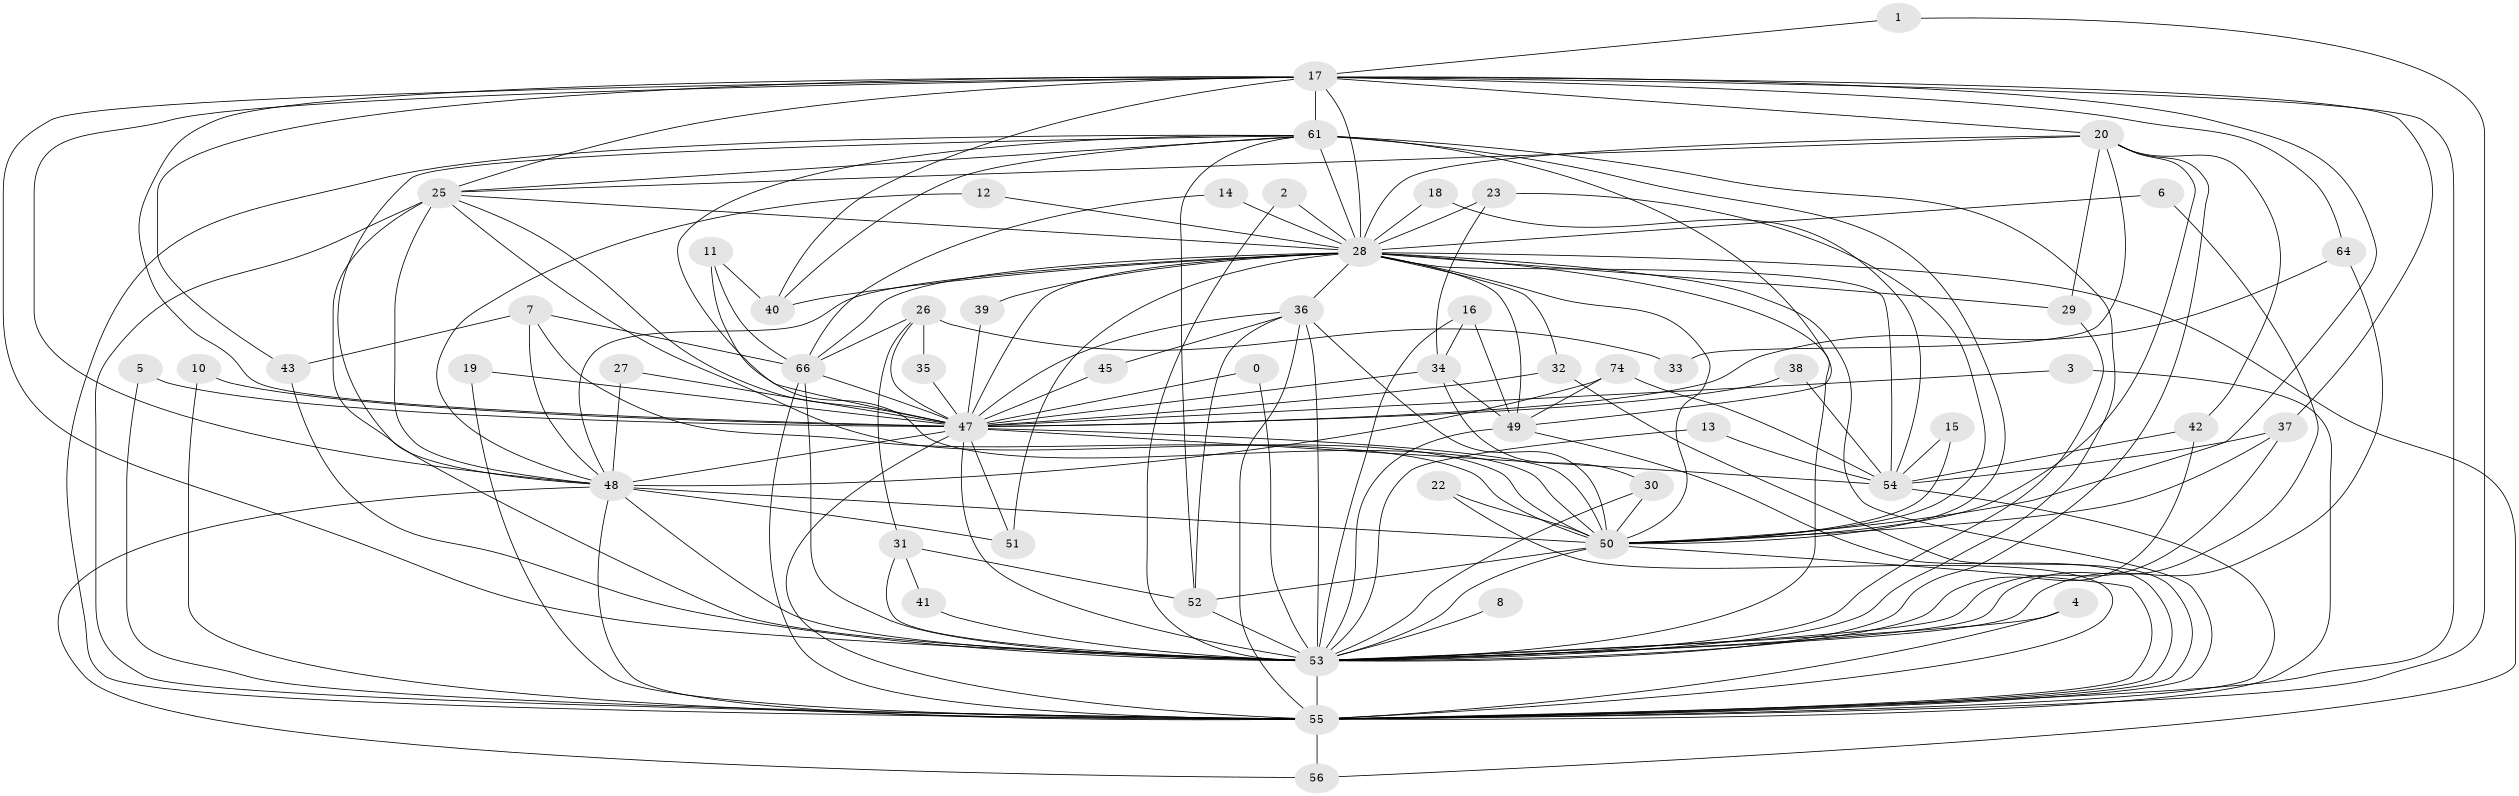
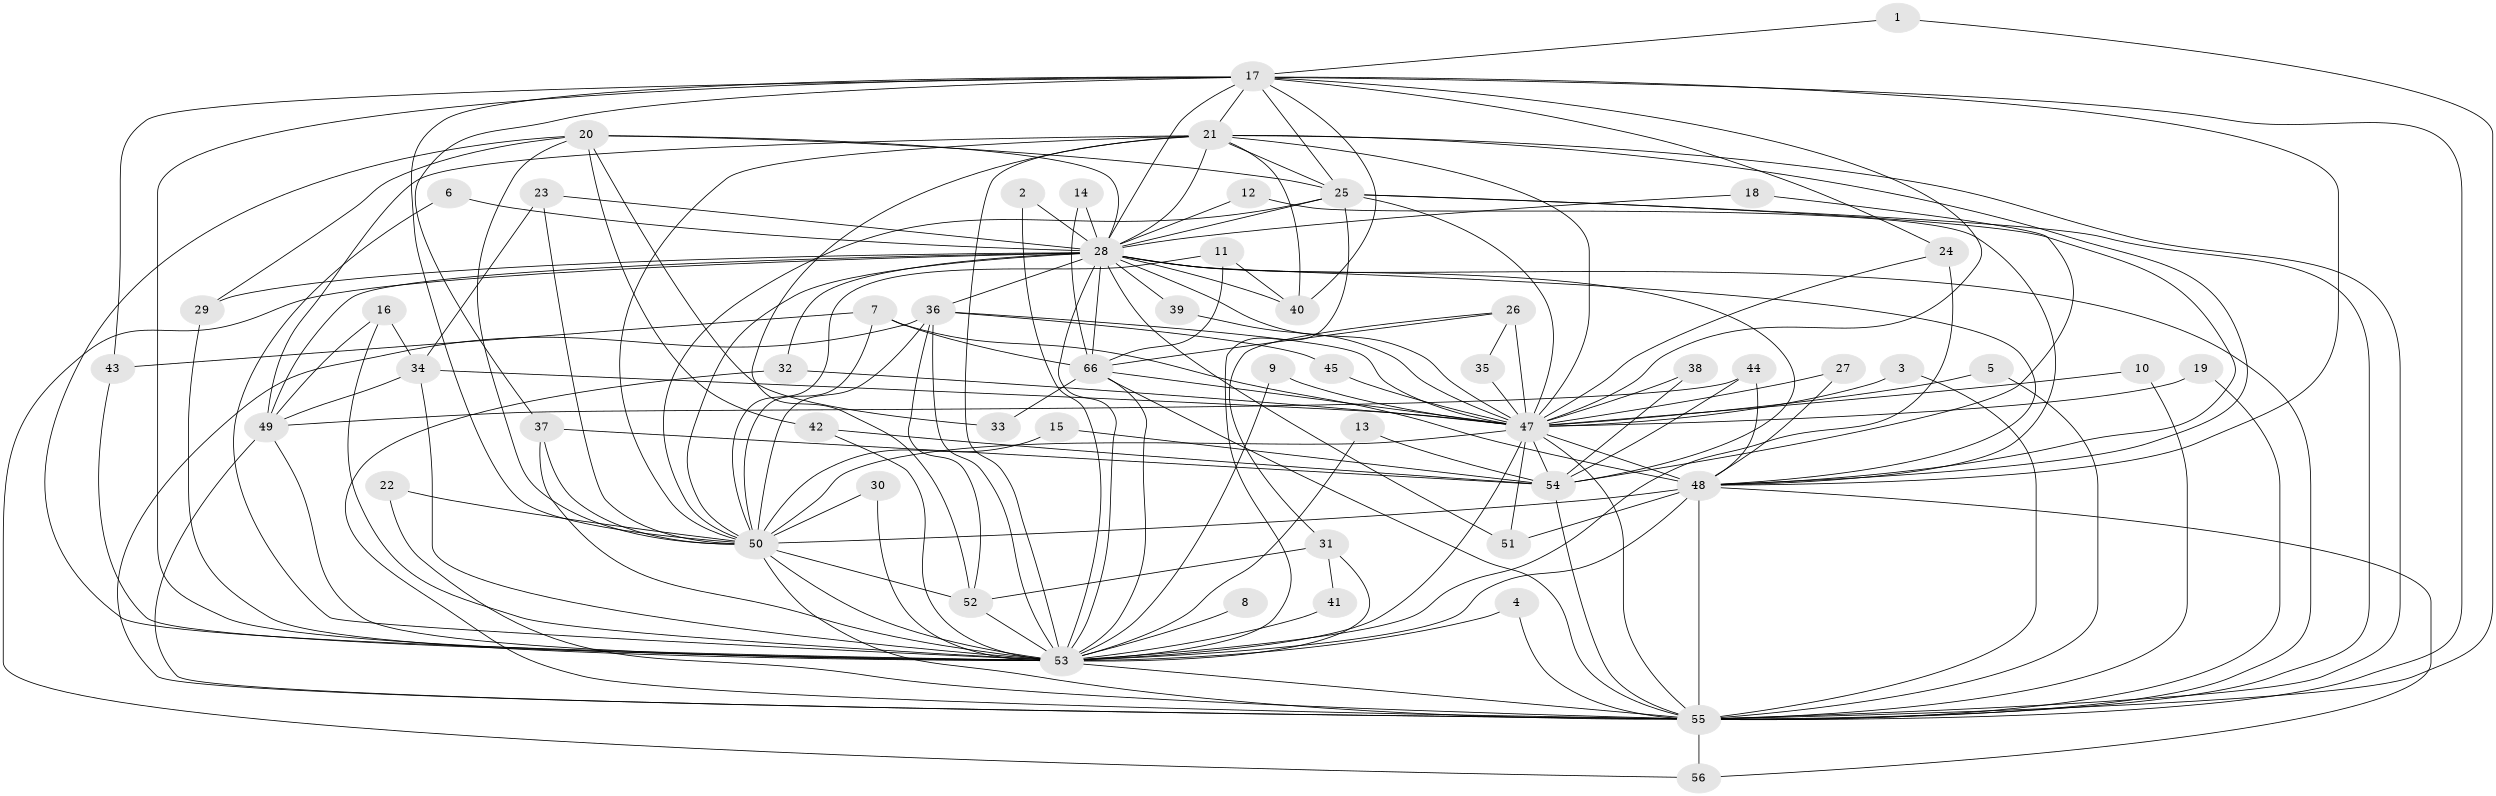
(1709, 106) -> none
(1315, 135) -> (1211, 135)
(2344, 252) -> (1947, 252)
(1282, 341) -> (1040, 401)
(1257, 369) -> (1273, 369)
(1618, 369) -> (1754, 369)
(1491, 446) -> (648, 615)
